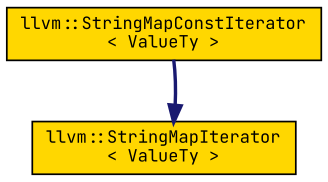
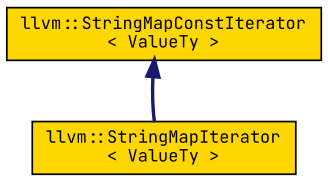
(175, 82) -> (153, 99)
